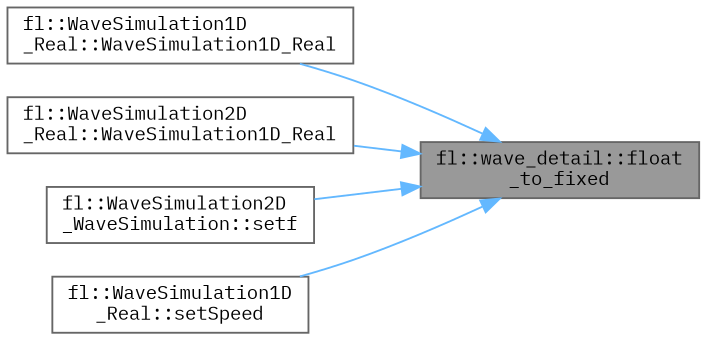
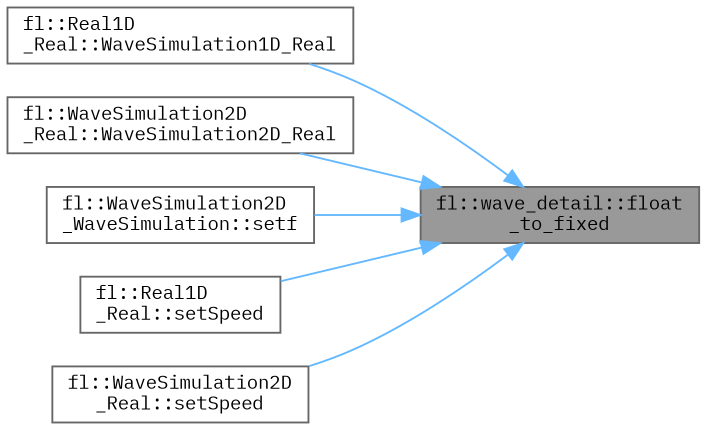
(180, 36) -> (180, 36)
(180, 125) -> (180, 125)
(180, 305) -> (180, 305)
none -> (180, 394)
